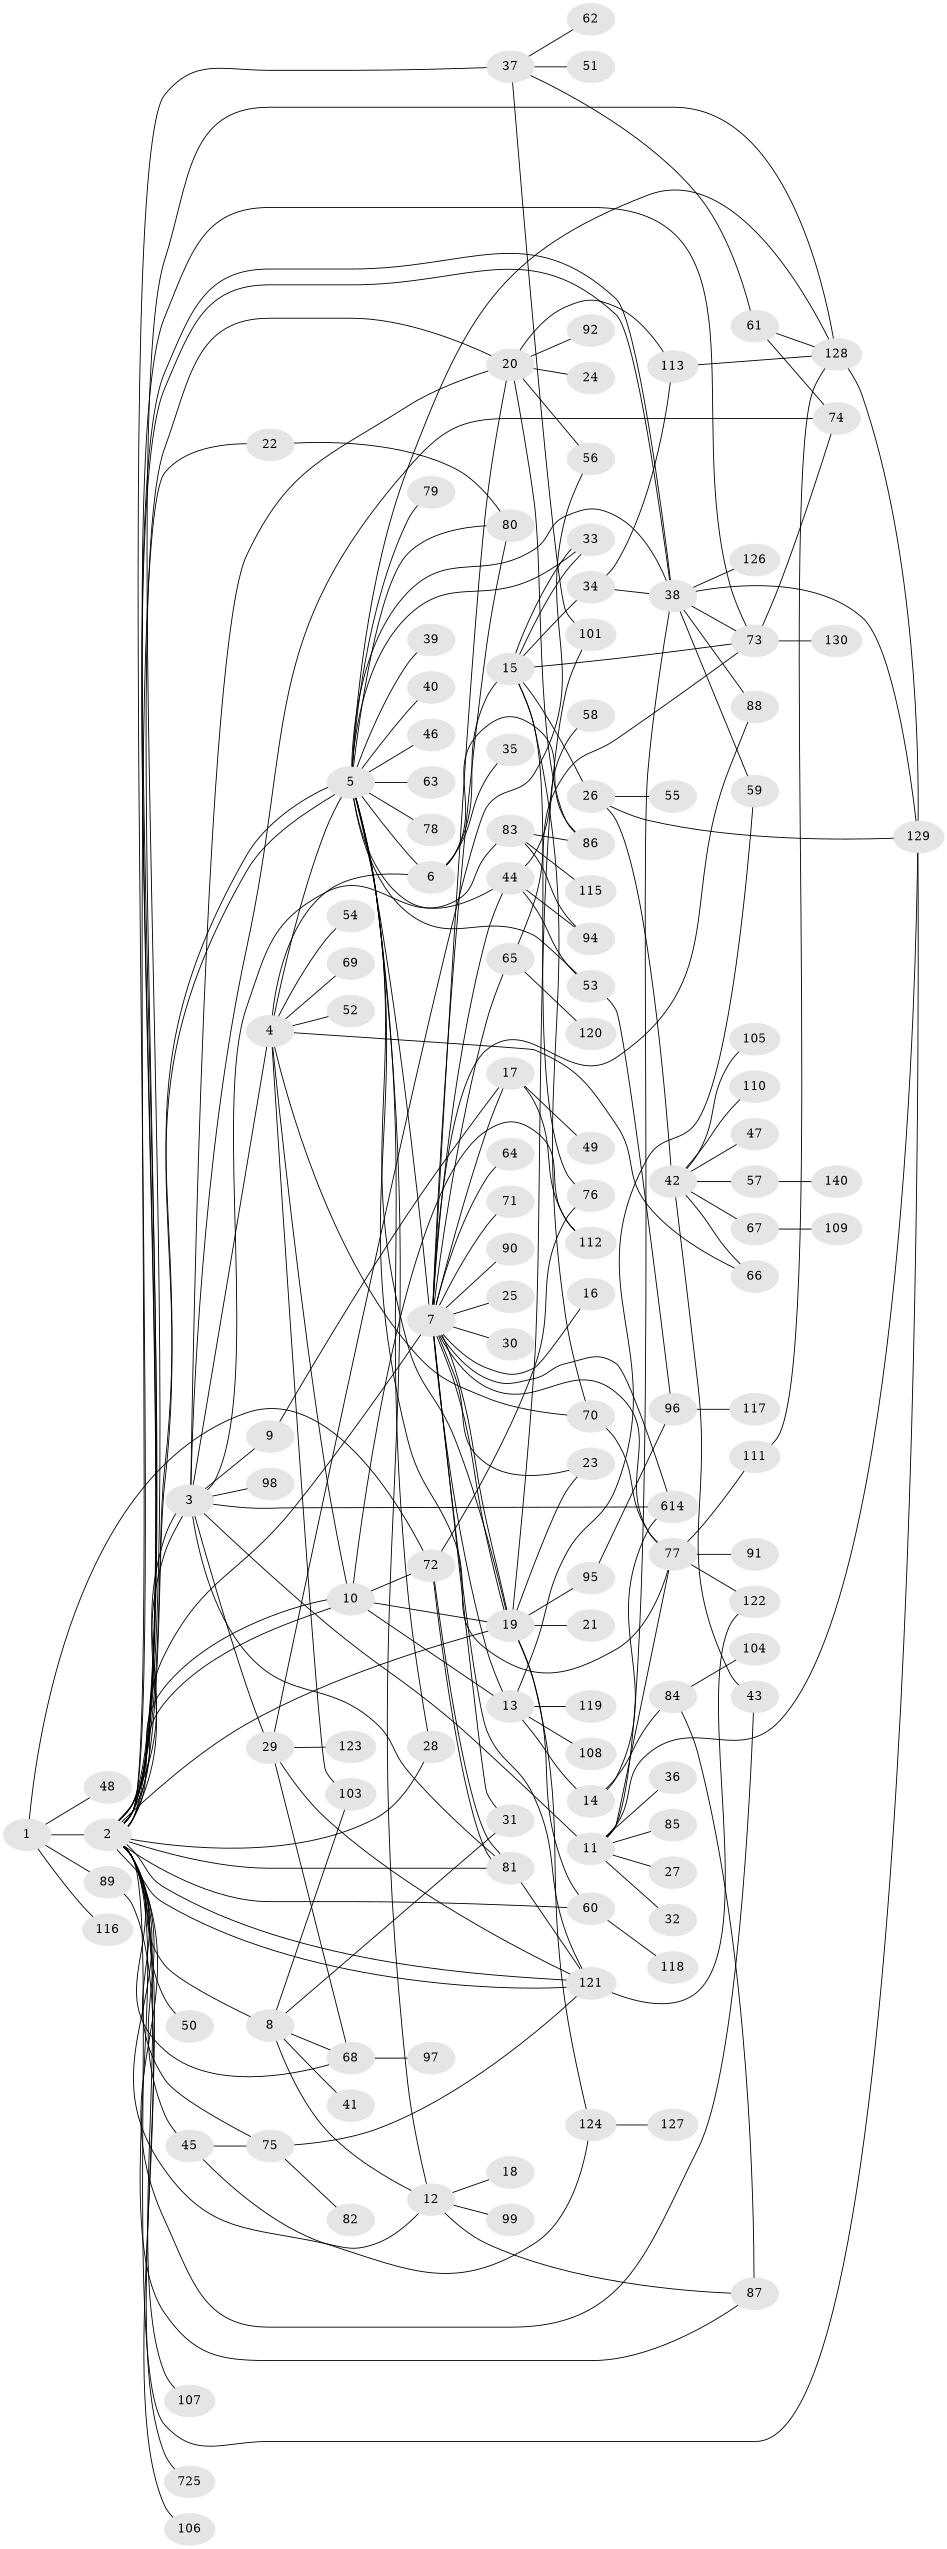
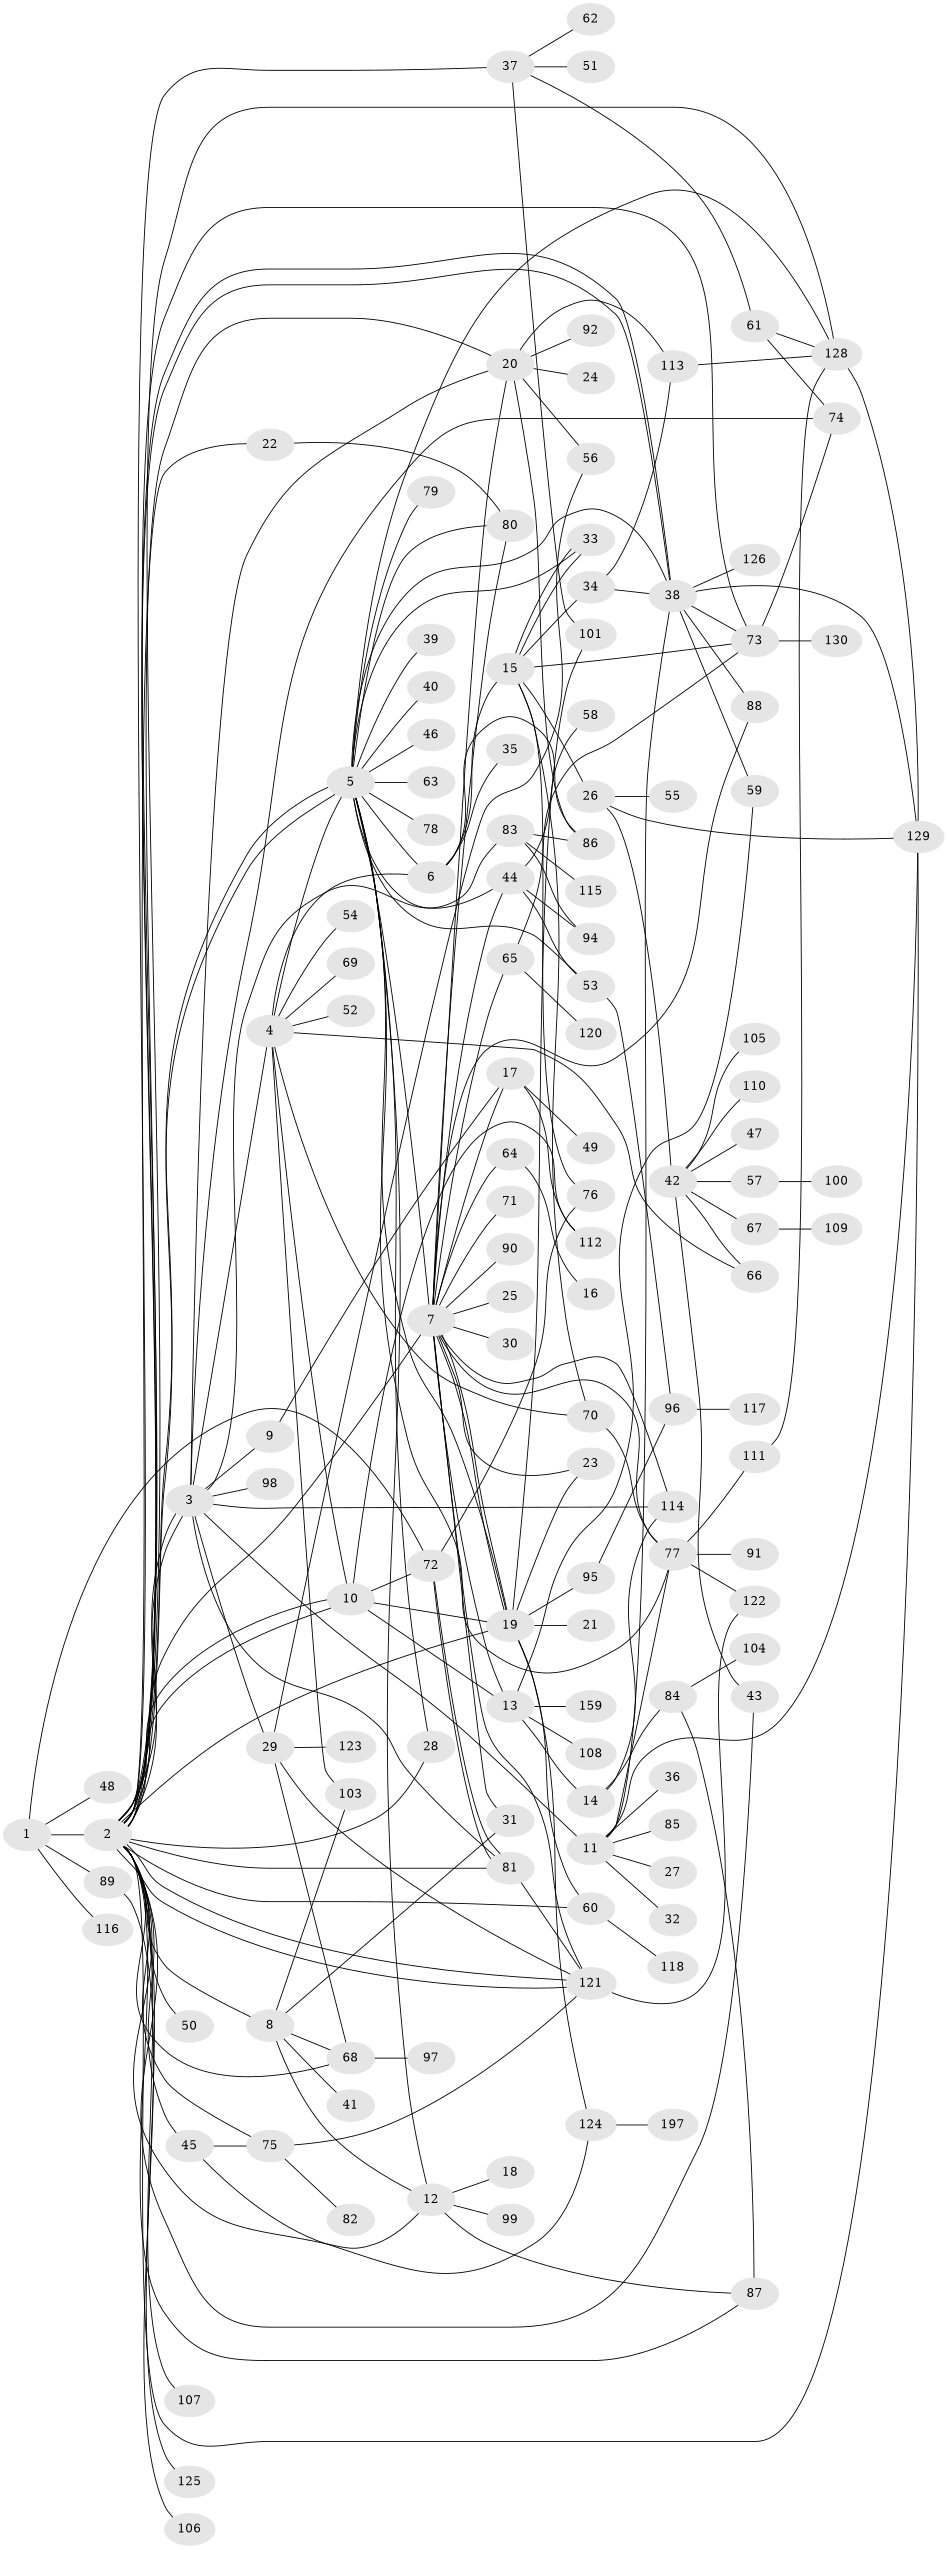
(837, 1182) -> (837, 1182)
(520, 1373) -> (550, 1221)
(673, 1507) -> (673, 1507)
(591, 1706) -> (591, 1706)
(673, 2125) -> (673, 2125)
(190, 2482) -> (190, 2482)
